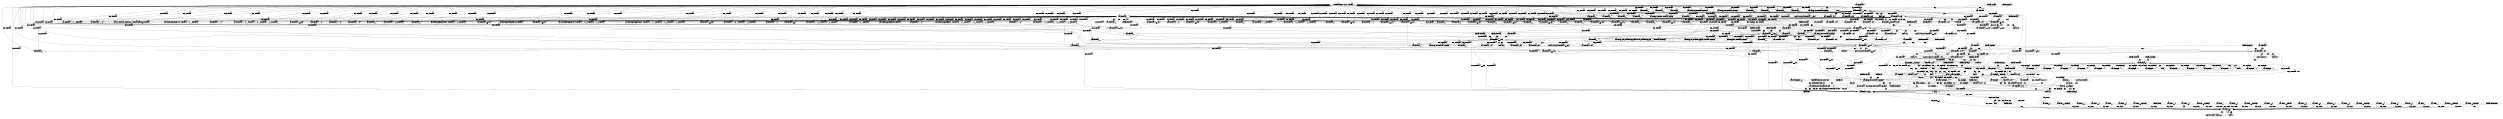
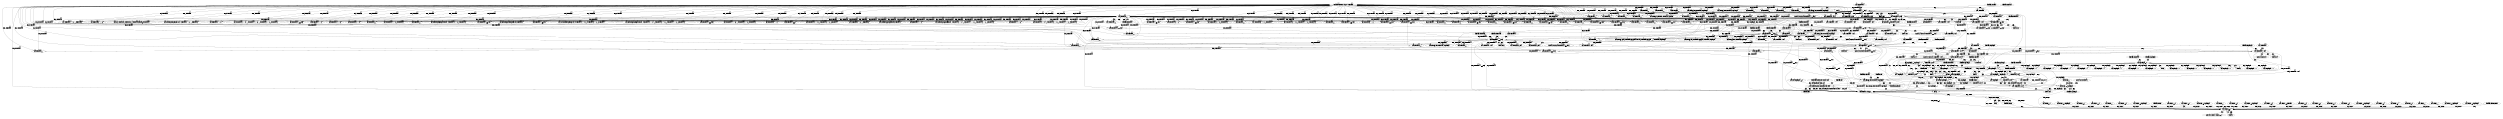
(167, 10) -> (1249, 24)
(1355, 13) -> none
